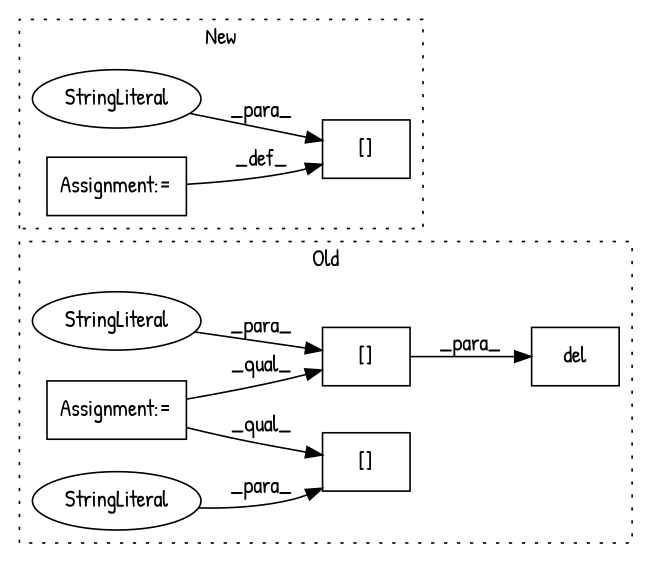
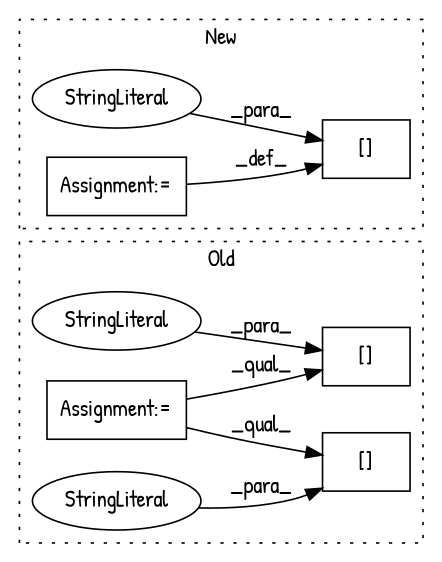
(575, 357) -> none
